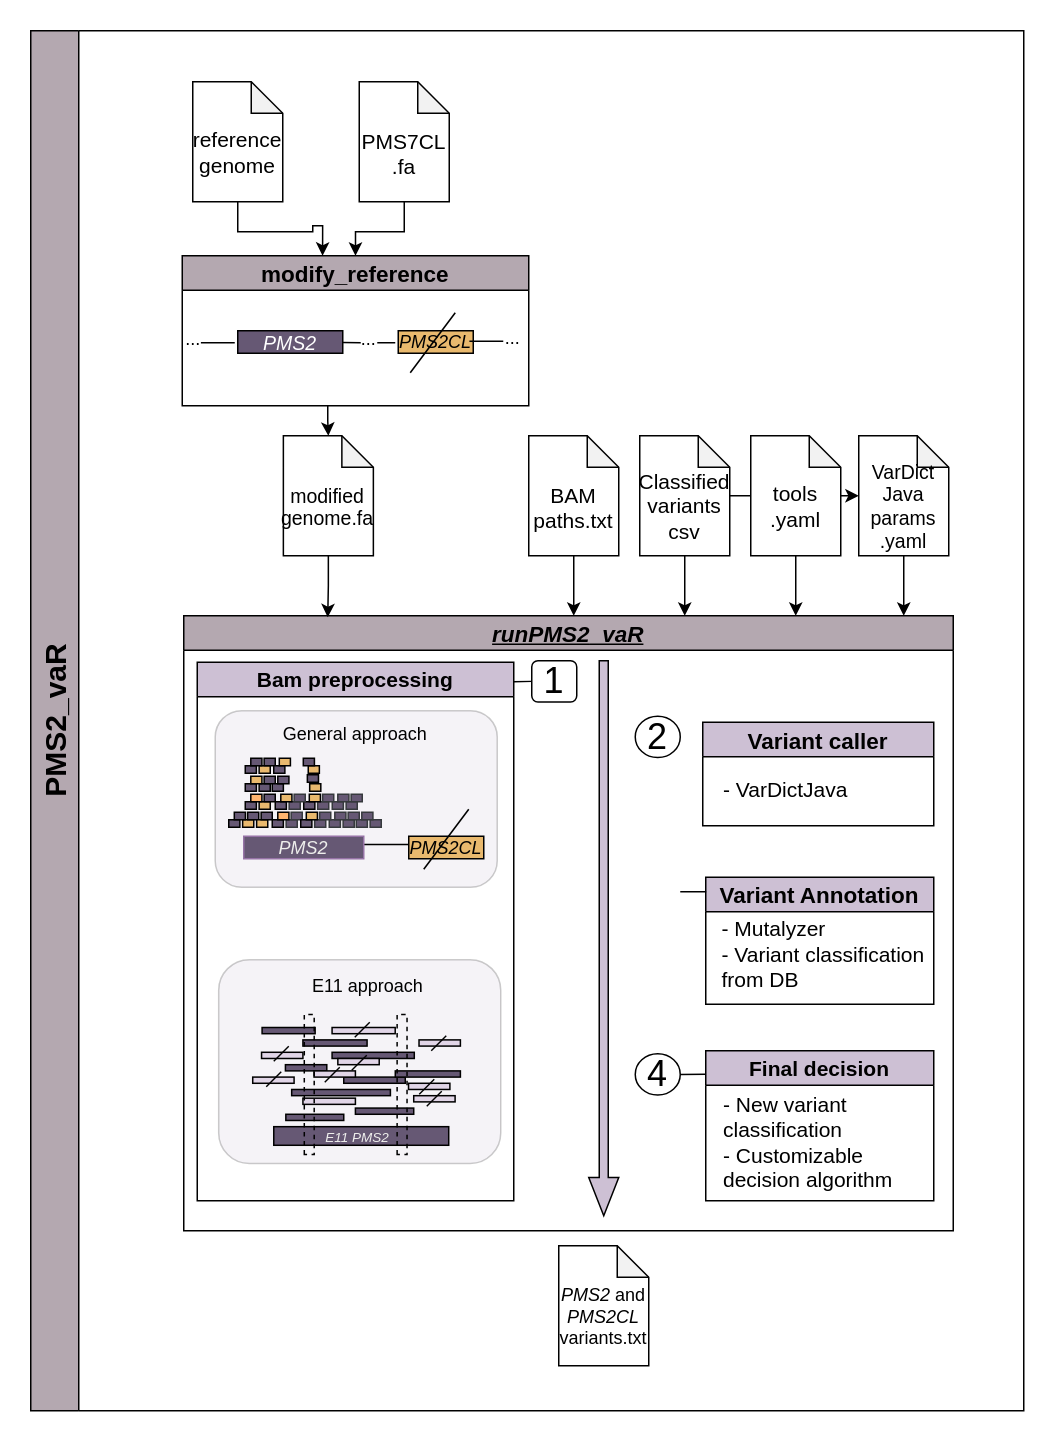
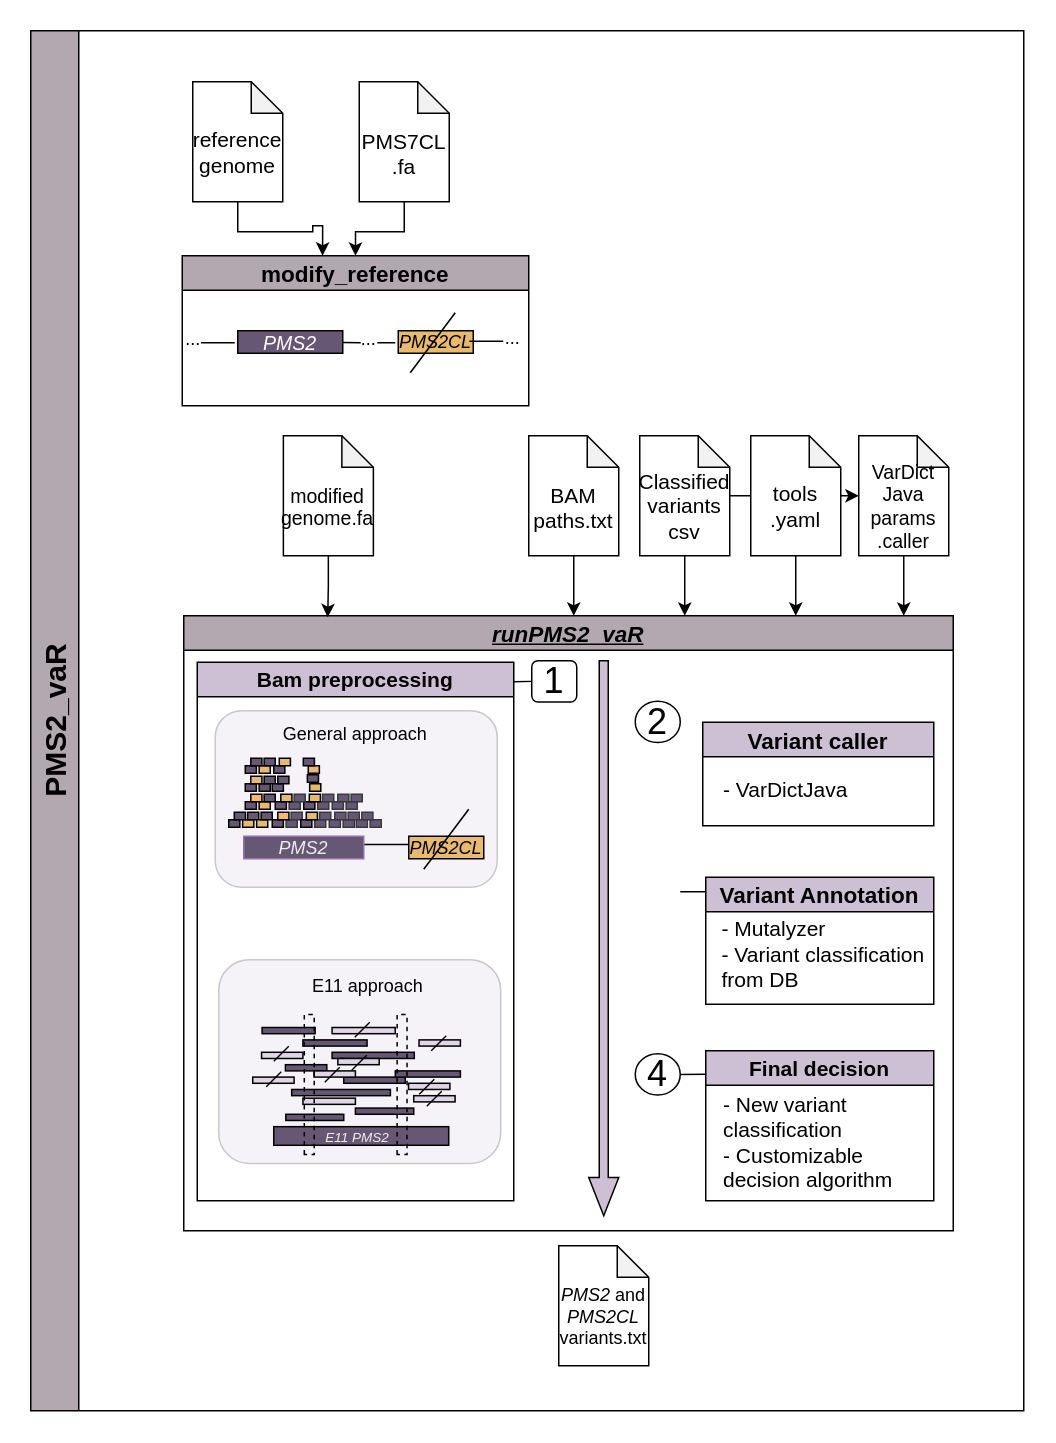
(328, 417) -> none
(904, 496) -> (904, 496)
(658, 737) -> (658, 722)
